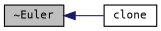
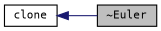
(90, 16) -> (83, 16)
